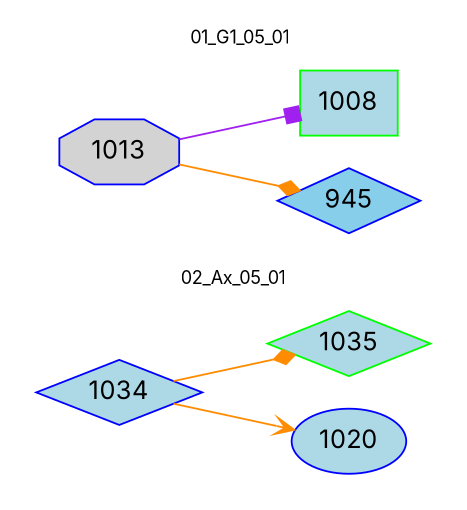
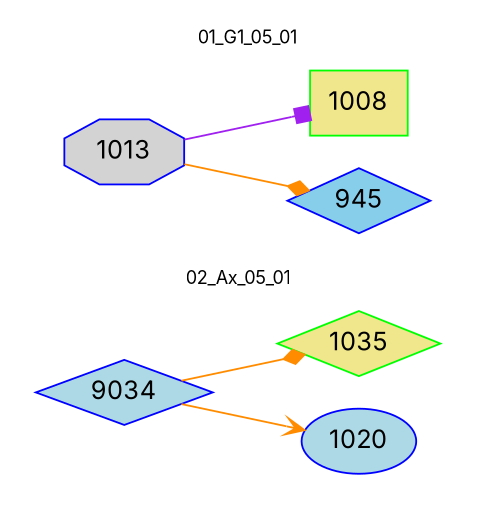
(349, 103) -> (359, 103)
(349, 344) -> (359, 344)
(119, 392) -> (124, 392)
